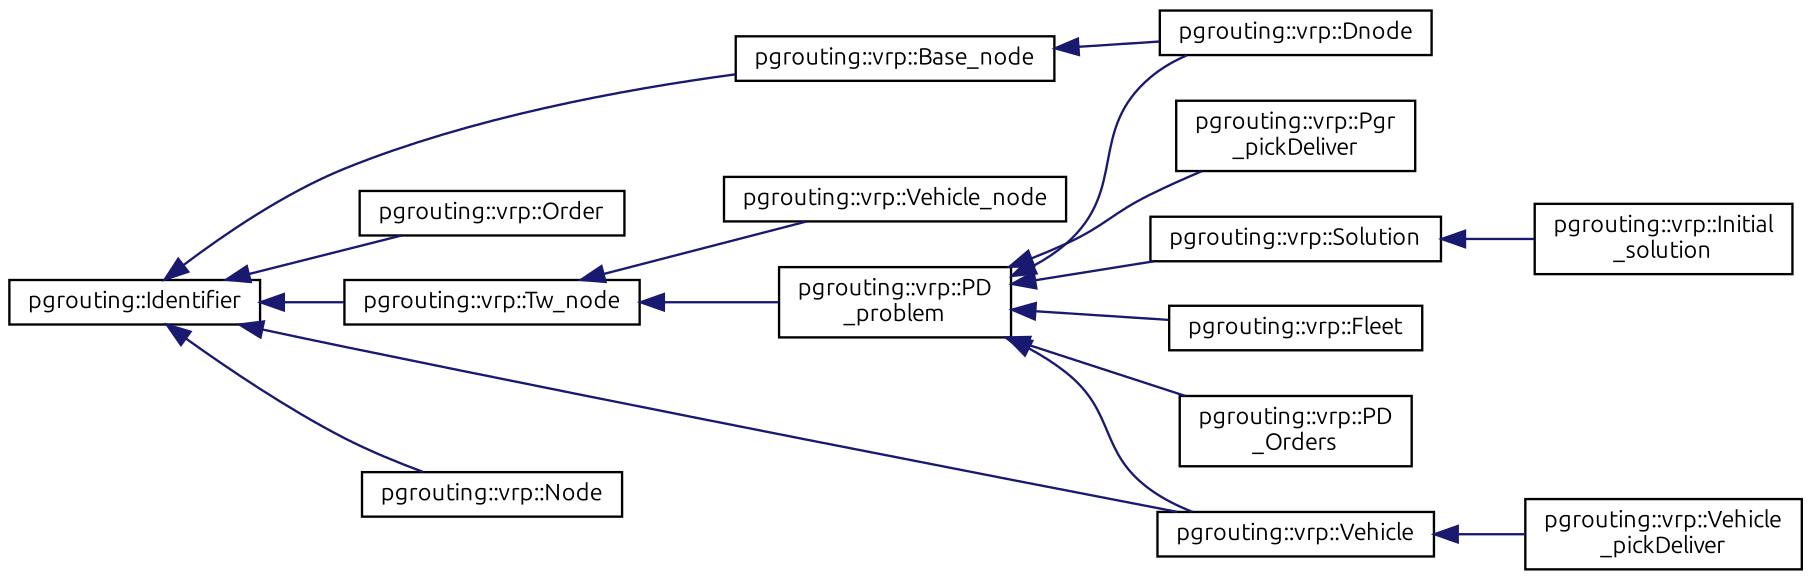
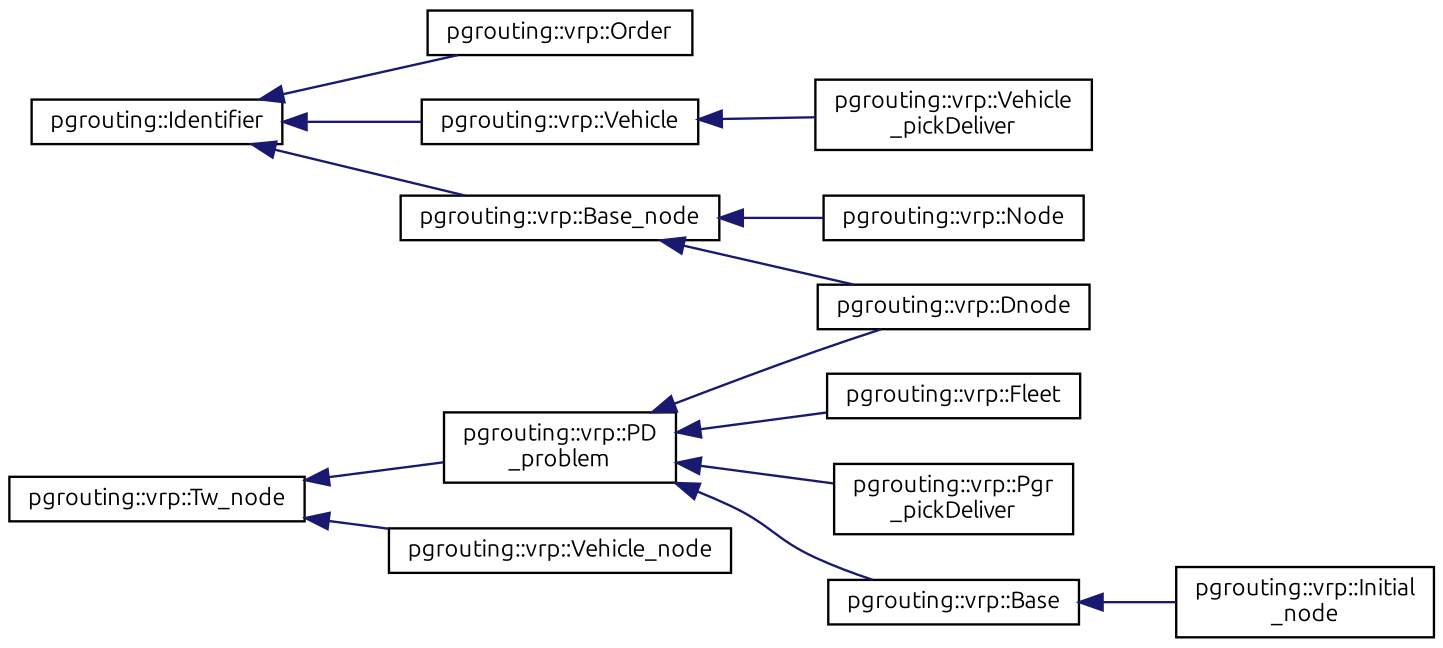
(1296, 239) -> (954, 602)
(1664, 239) -> (1305, 602)
(314, 302) -> none
(300, 414) -> (783, 218)
(1296, 431) -> none
(1108, 433) -> none
